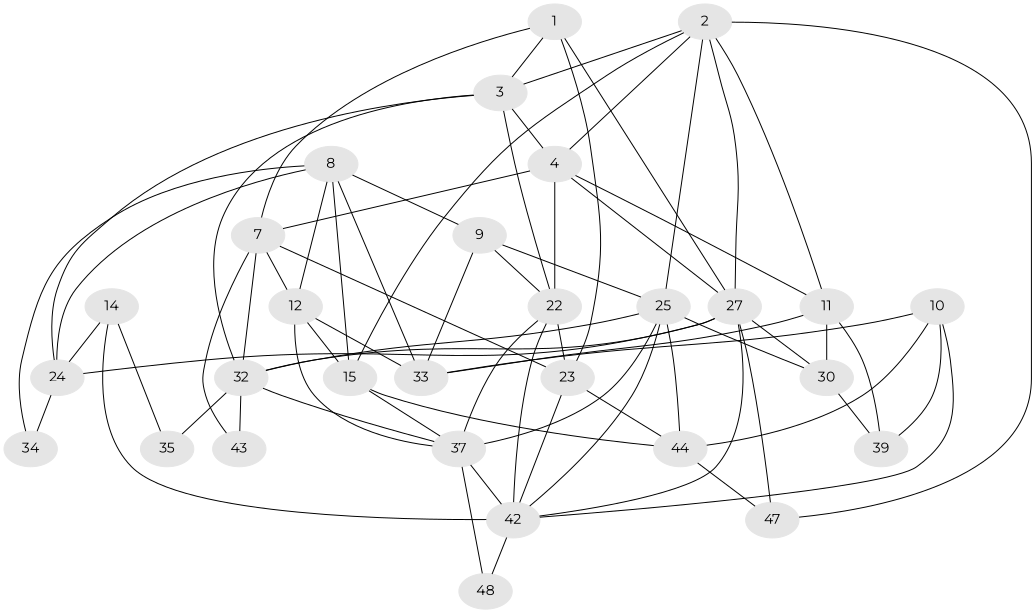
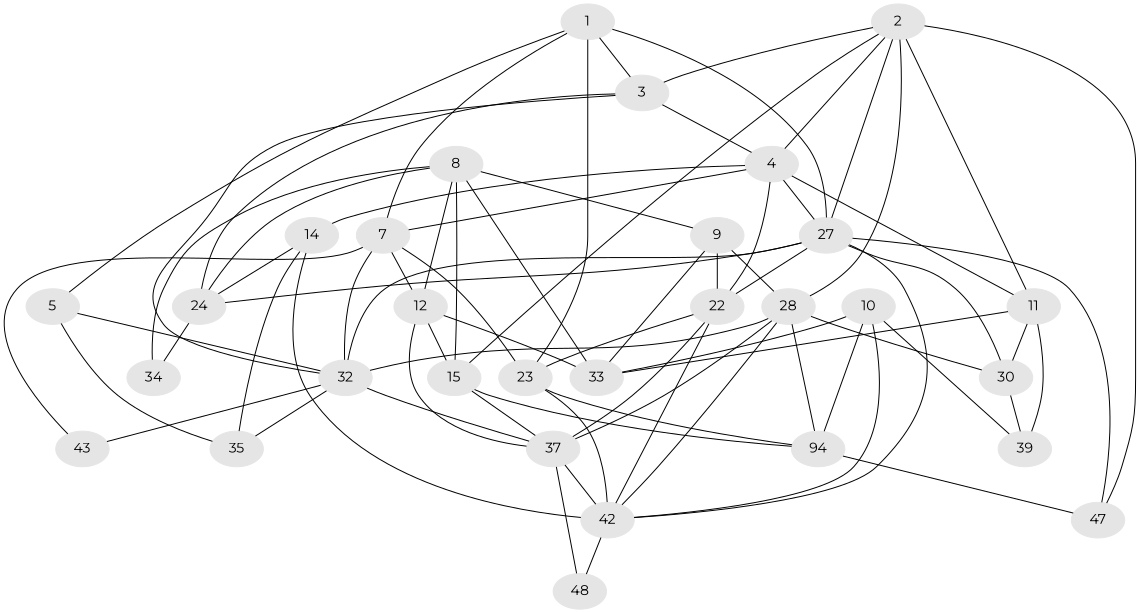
none -> (547, 180)
(524, 201) -> (772, 271)
none -> (53, 307)
(664, 307) -> (788, 307)
(680, 449) -> (818, 449)
